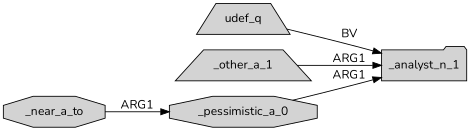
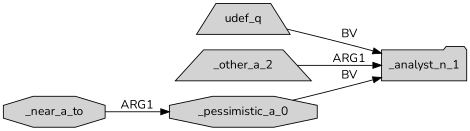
(243, 65) -> (243, 65)
(349, 75) -> (349, 75)
